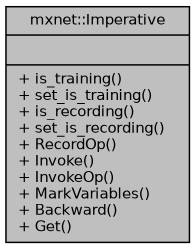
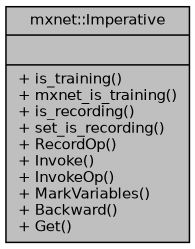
(86, 95) -> (98, 95)
